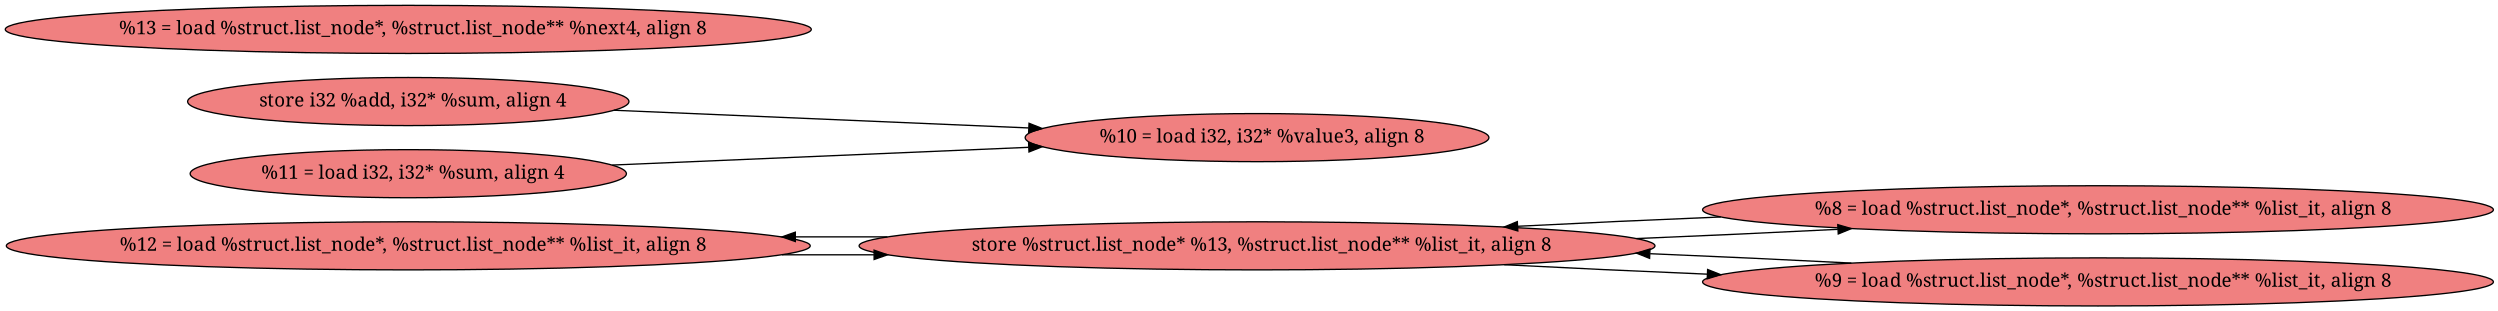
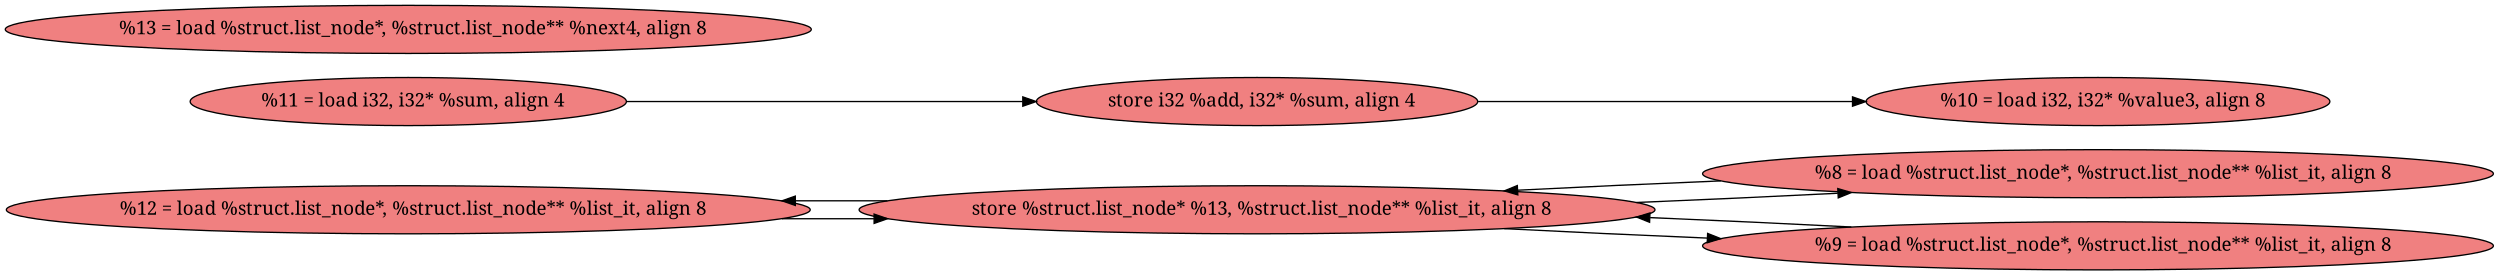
(820, 156) -> (825, 102)
